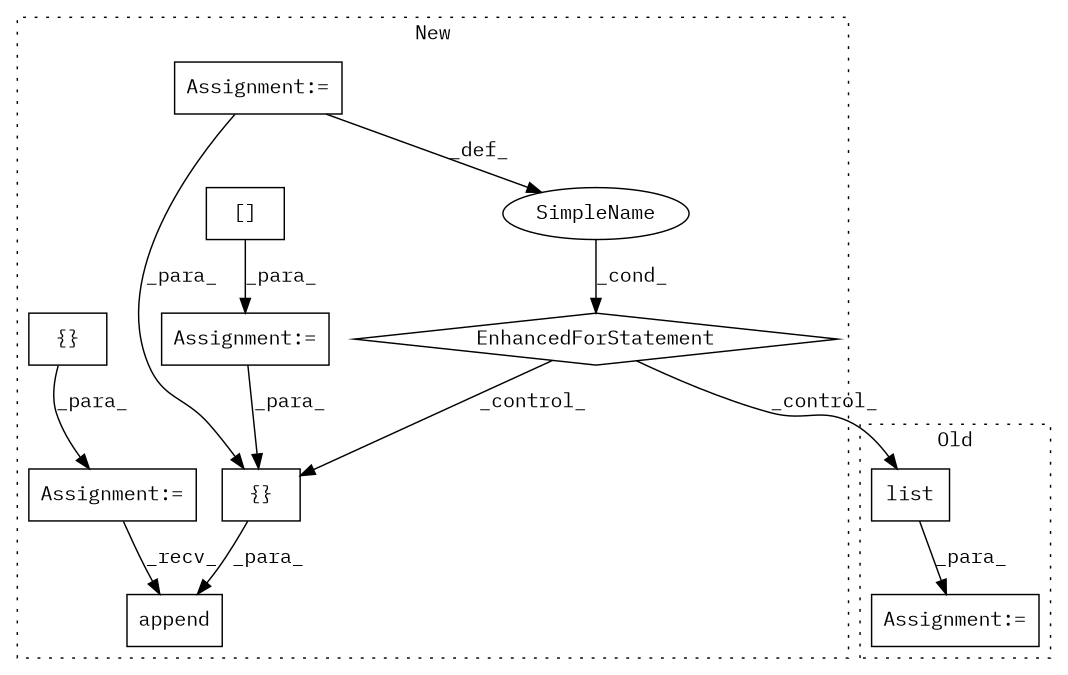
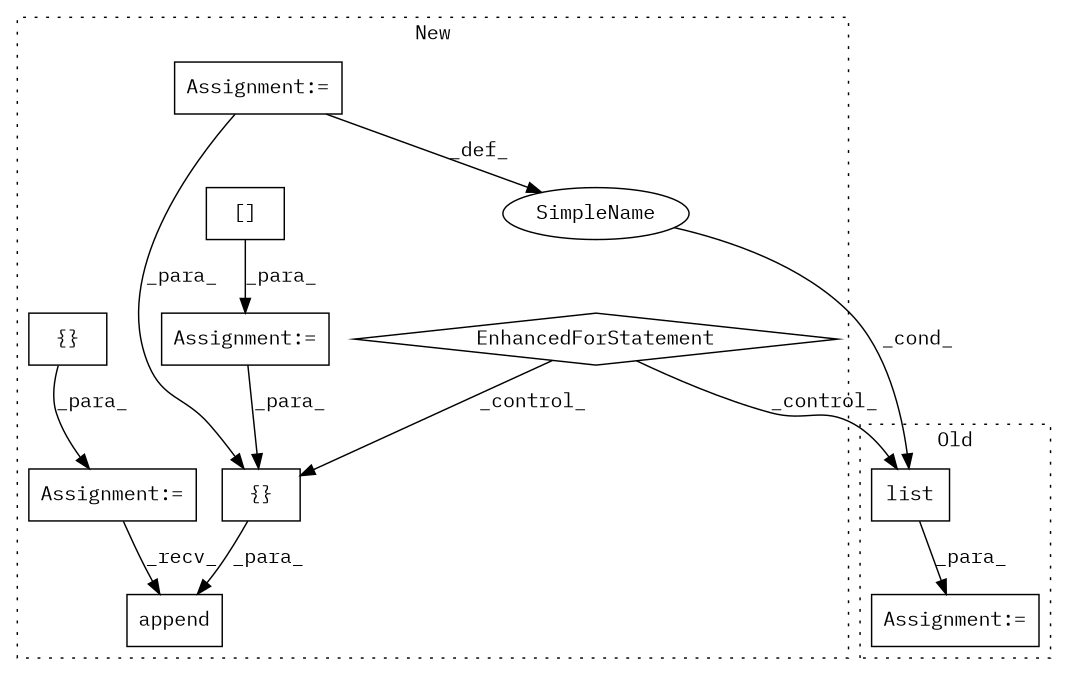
(596, 269) -> (834, 299)
